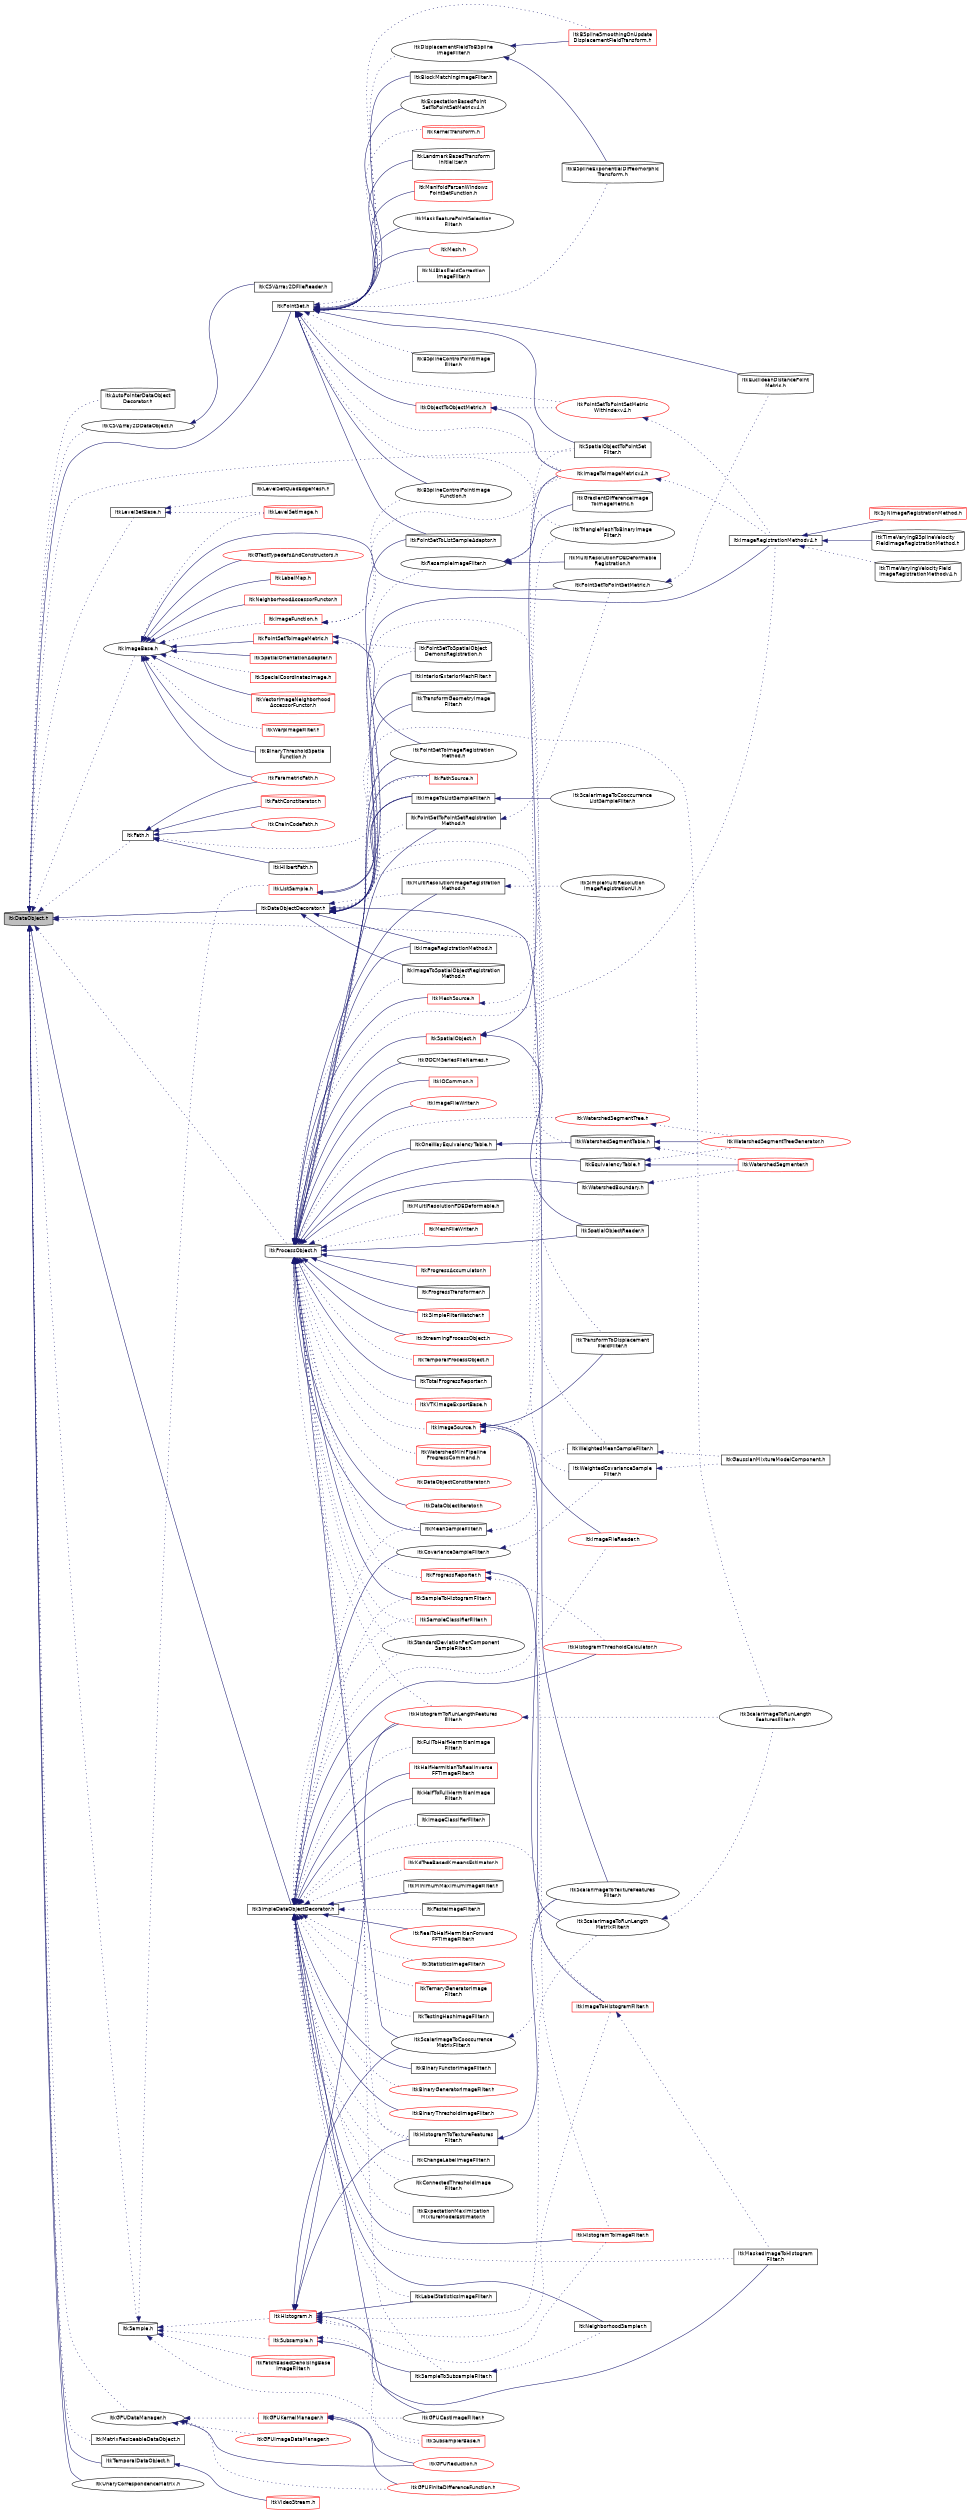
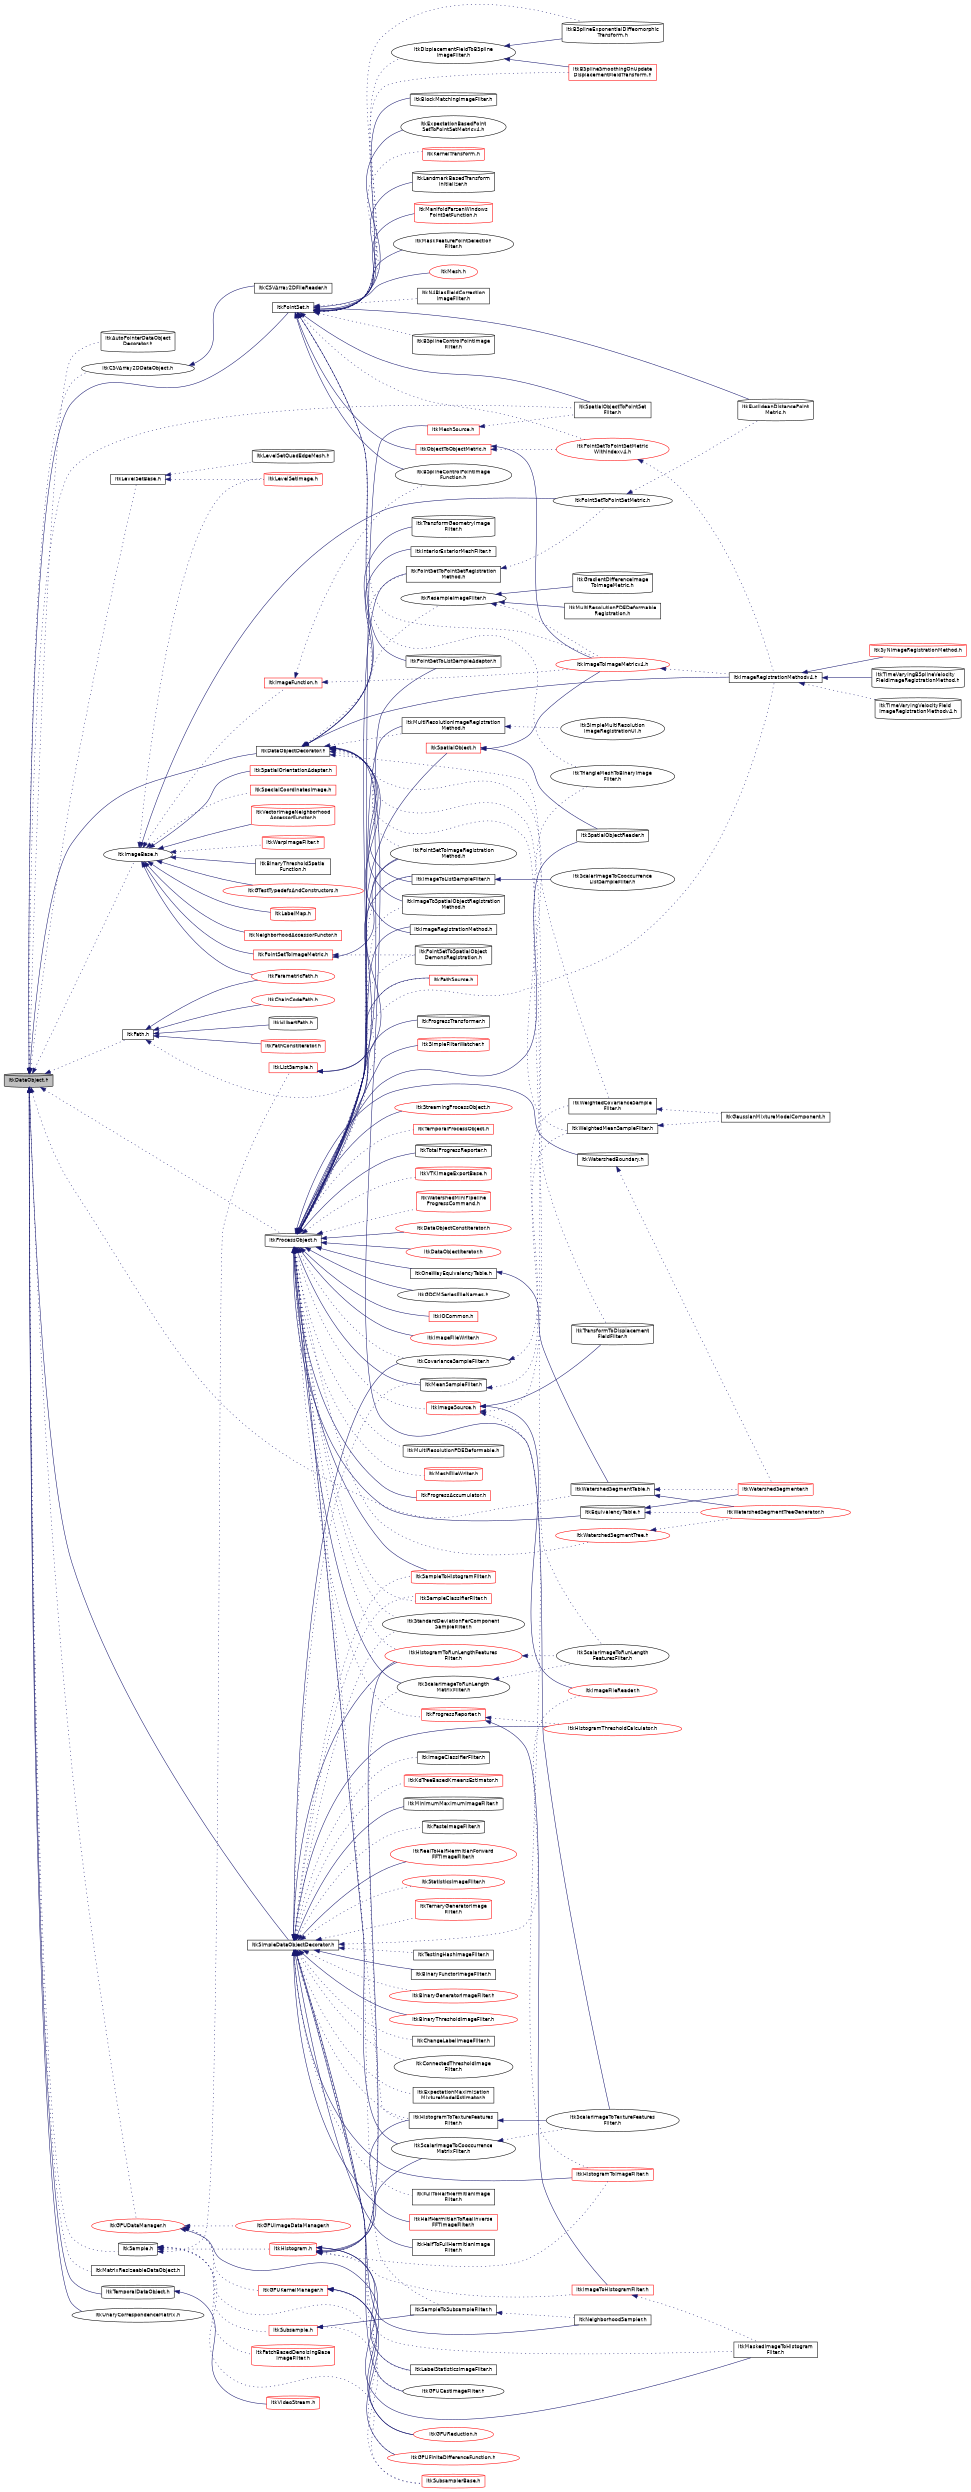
(325, 1391) -> (363, 1235)
(534, 1690) -> (333, 1545)
(498, 1842) -> none
(138, 2418) -> (138, 2226)
